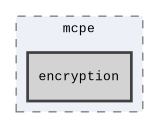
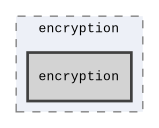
(79, 29) -> (79, 29)
